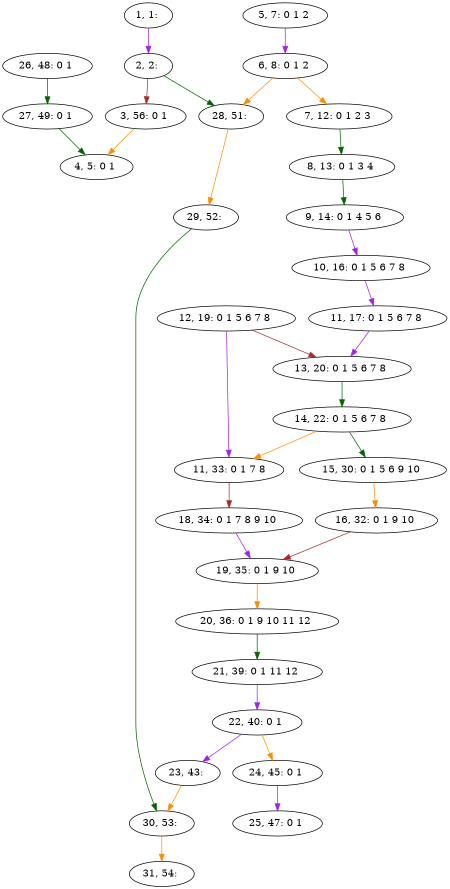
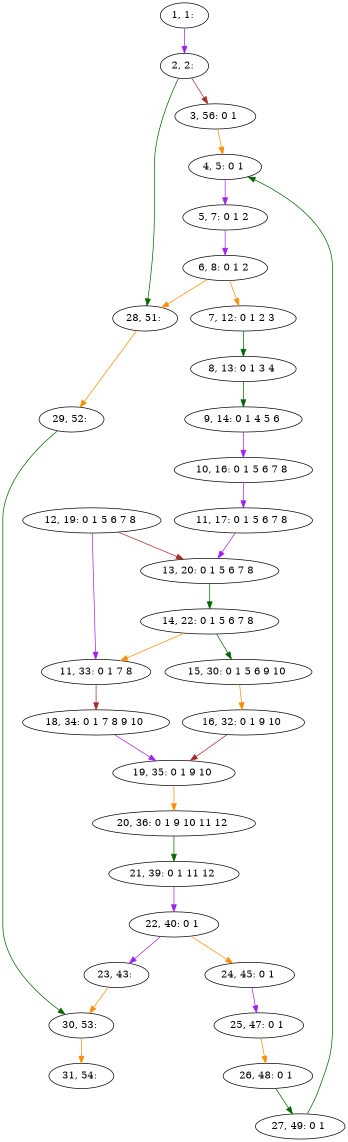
none -> (225, 189)
none -> (263, 1047)
